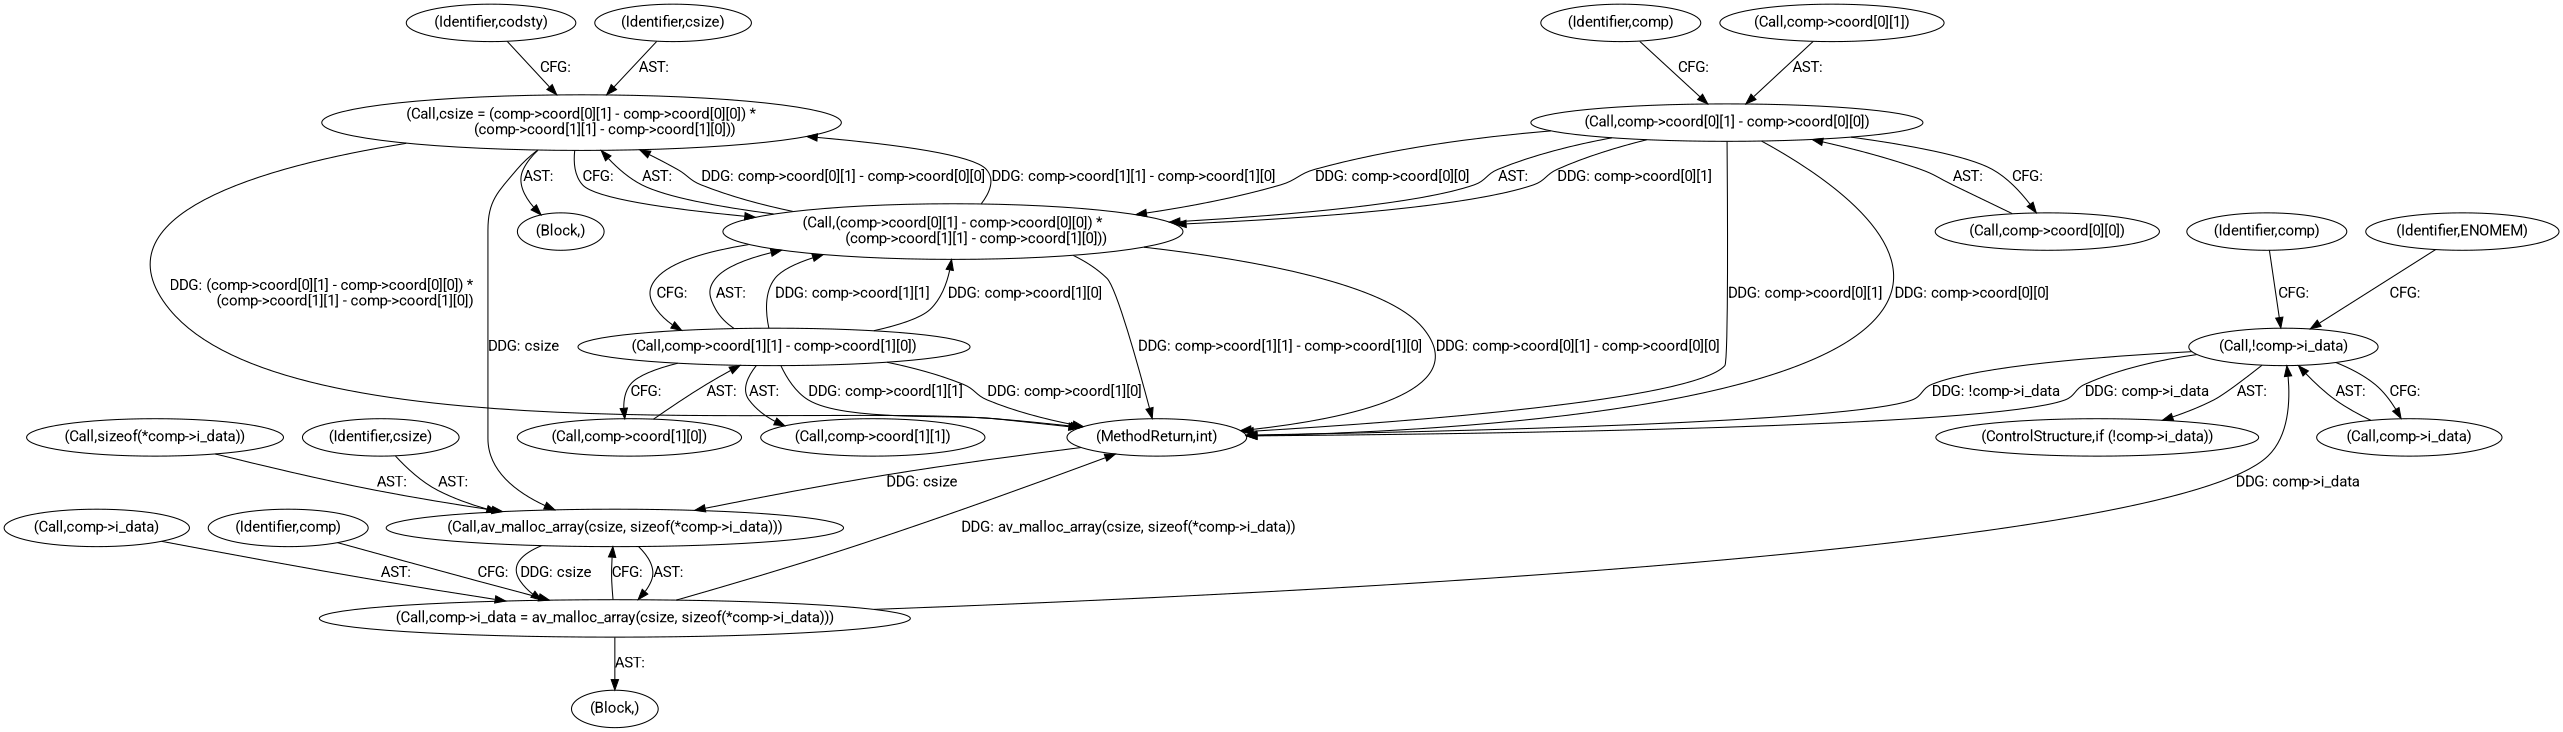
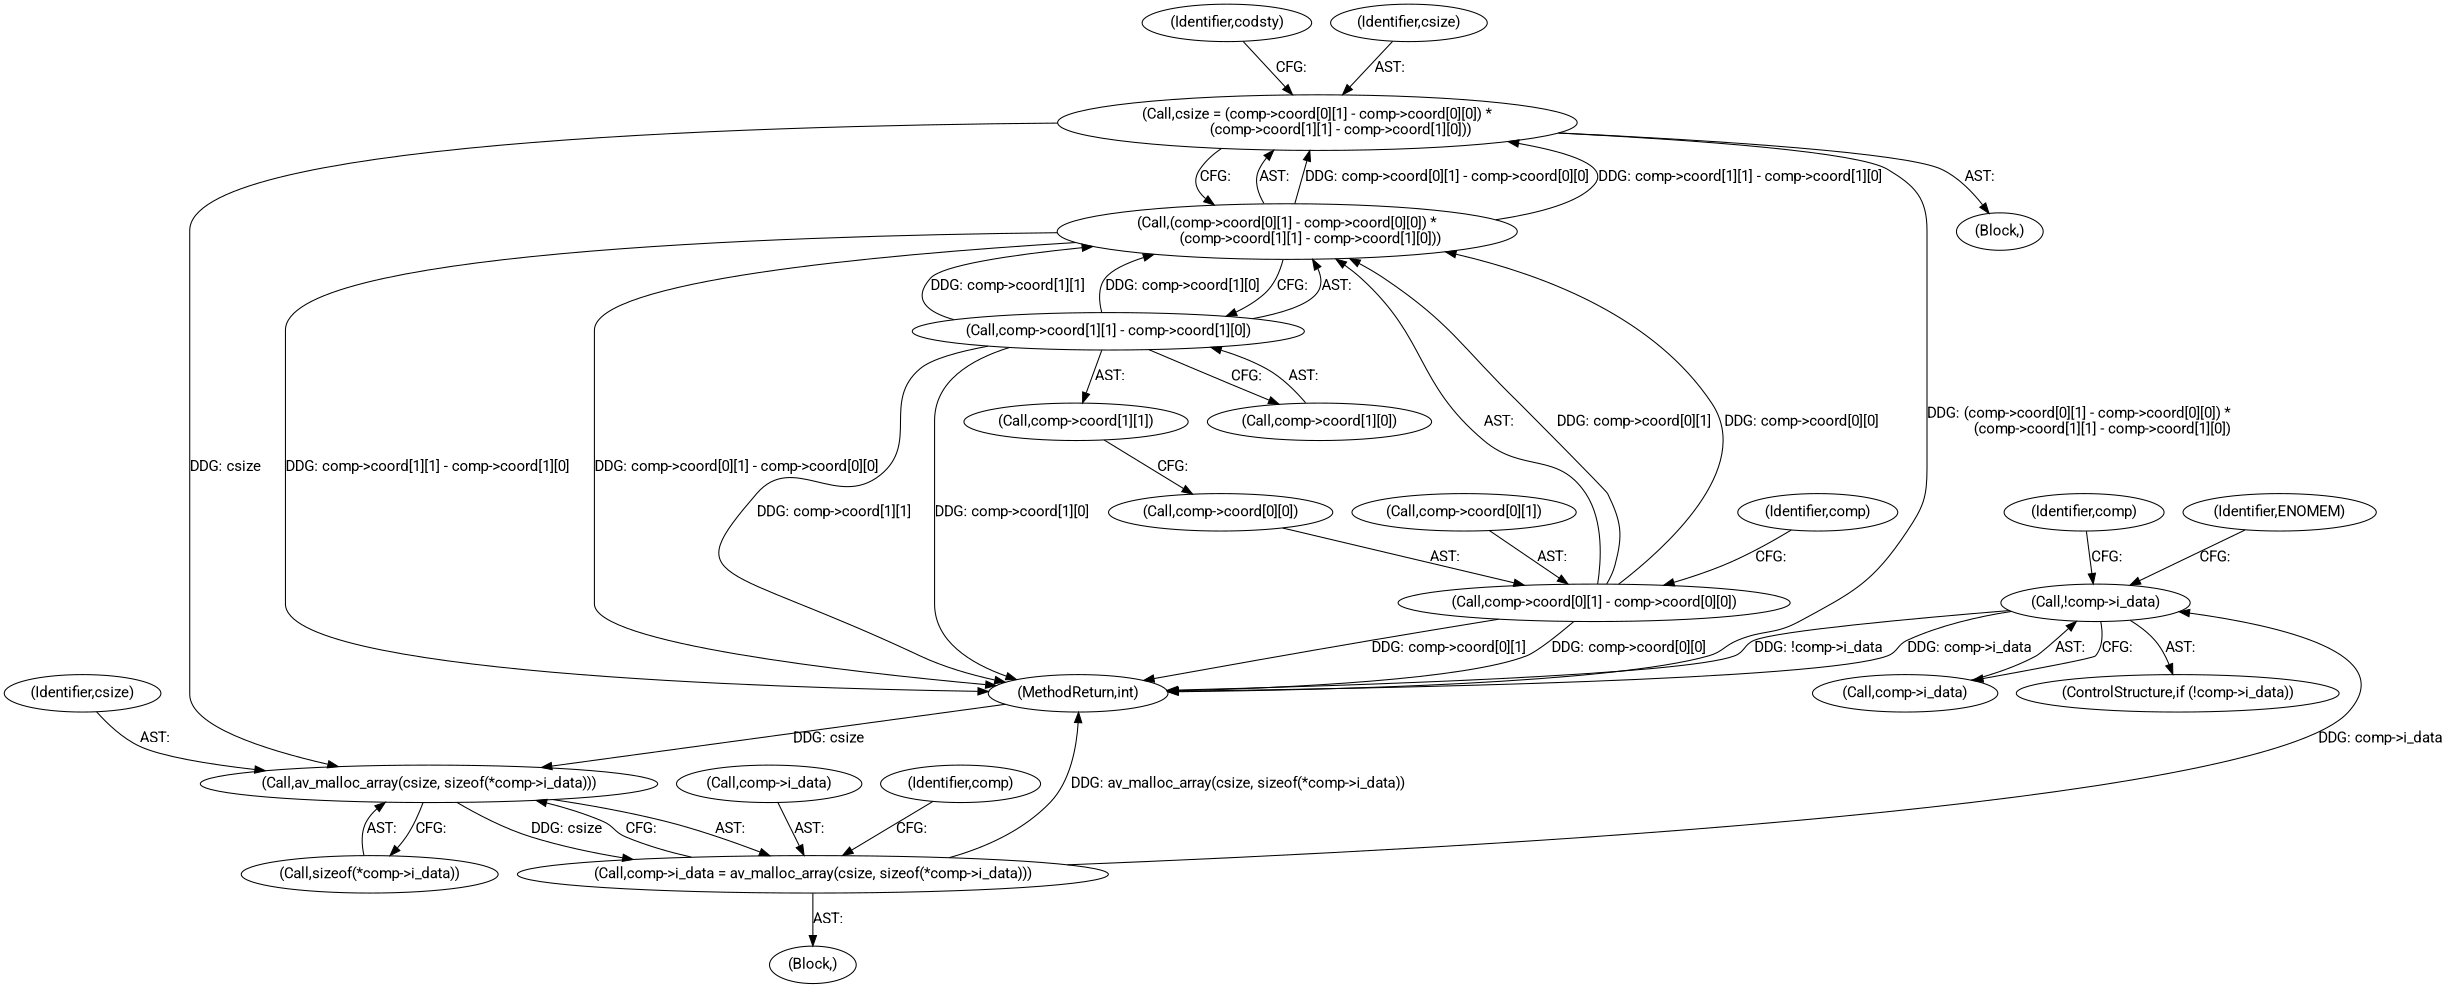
(1948, 154) -> (1144, 464)
none -> (412, 826)
